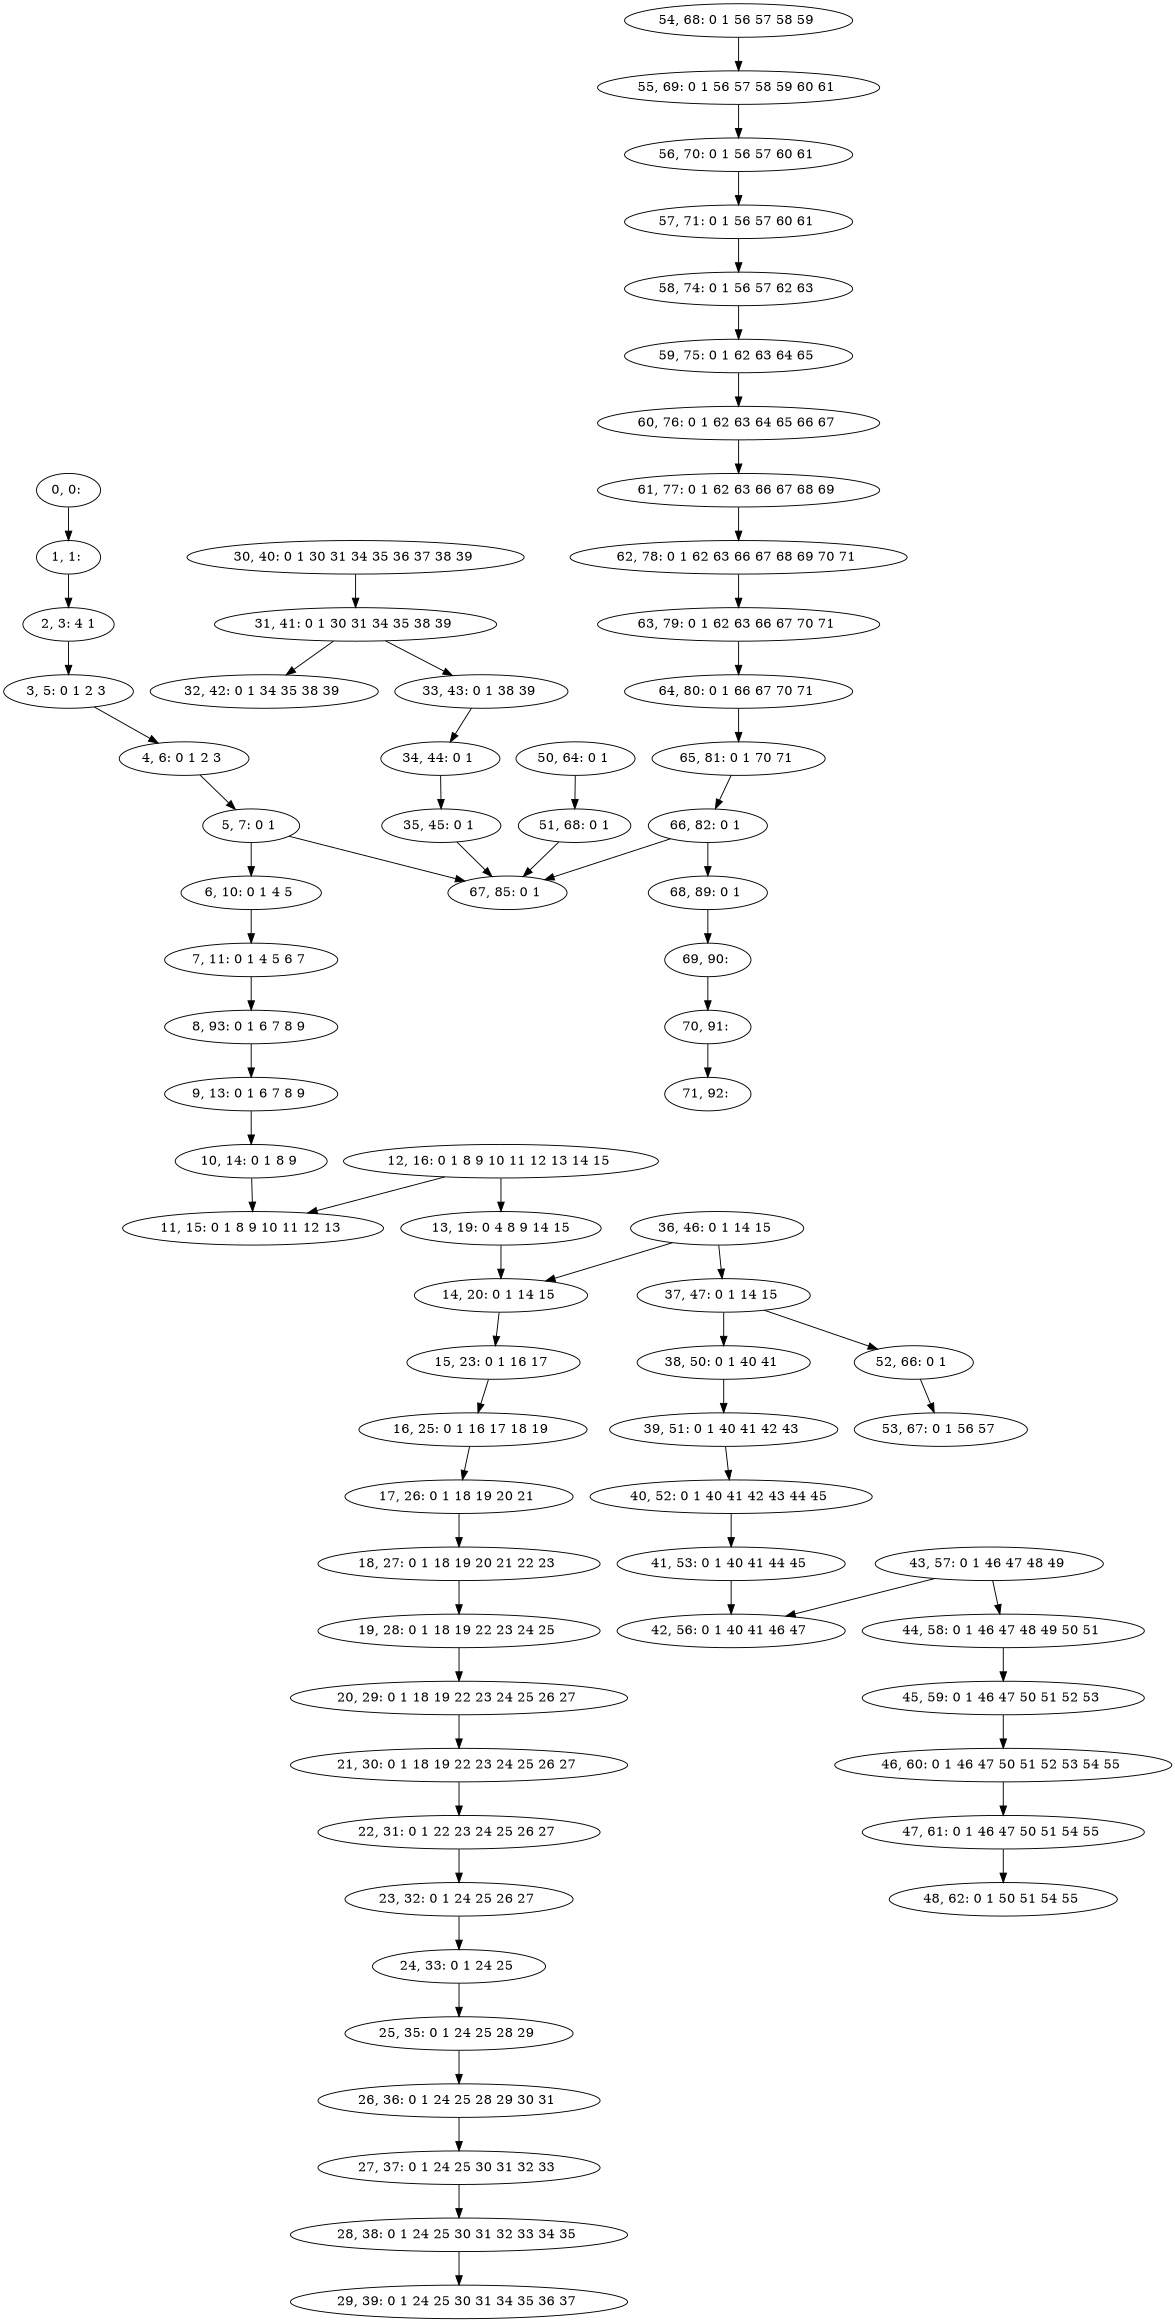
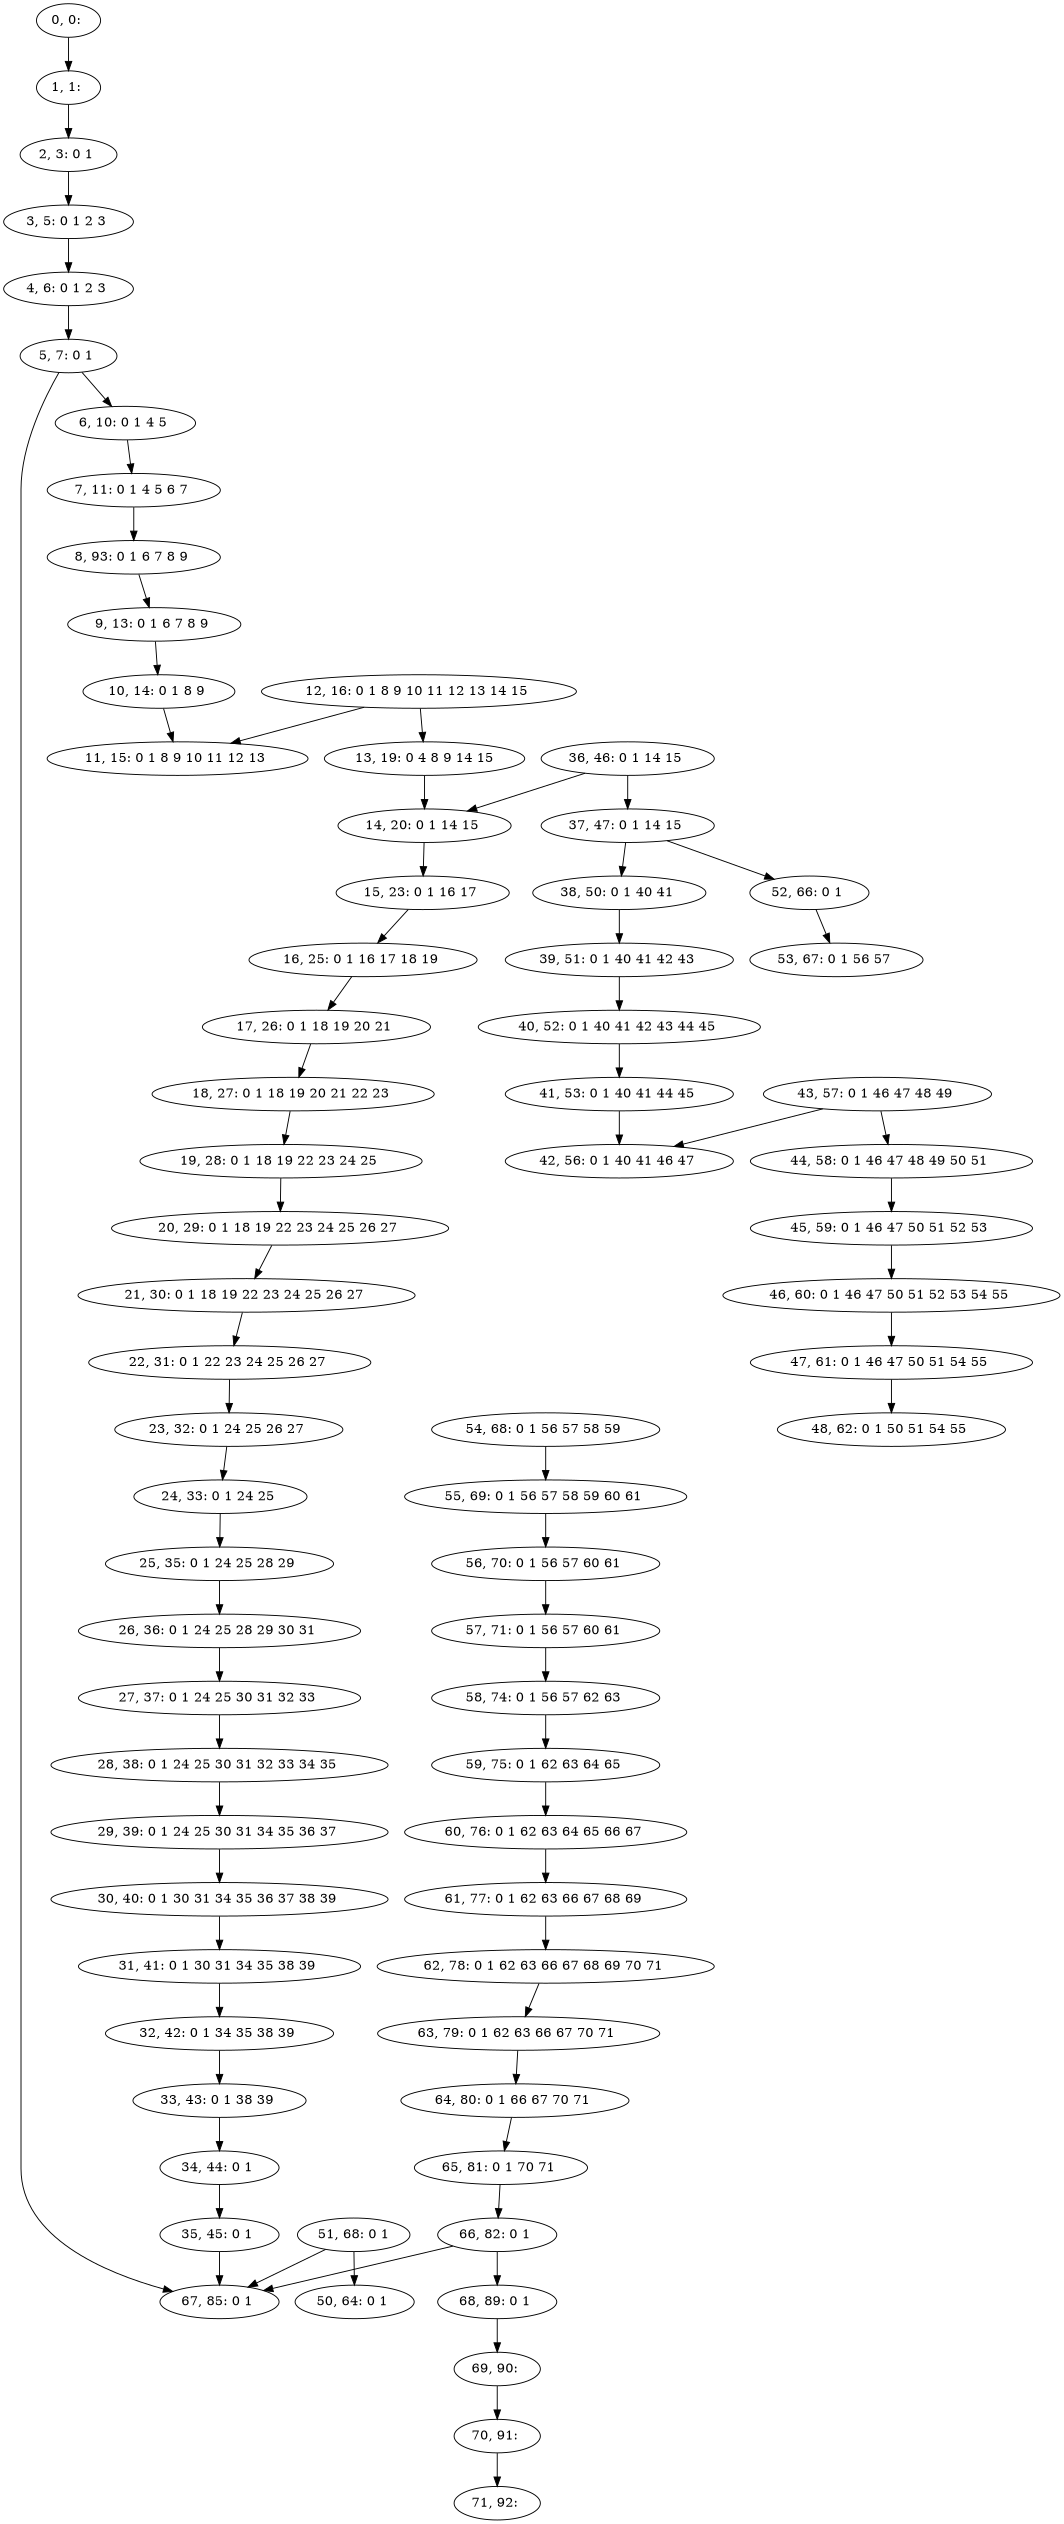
(69, 624) -> (69, 155)
(415, 656) -> (220, 2062)
(575, 788) -> (354, 2263)
none -> (220, 1861)
